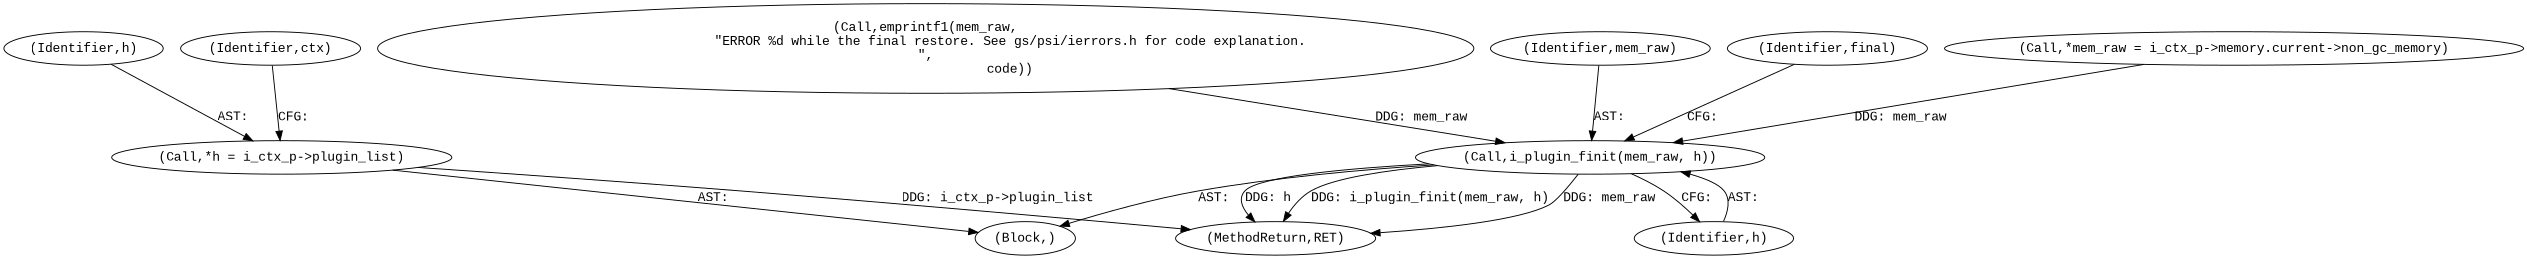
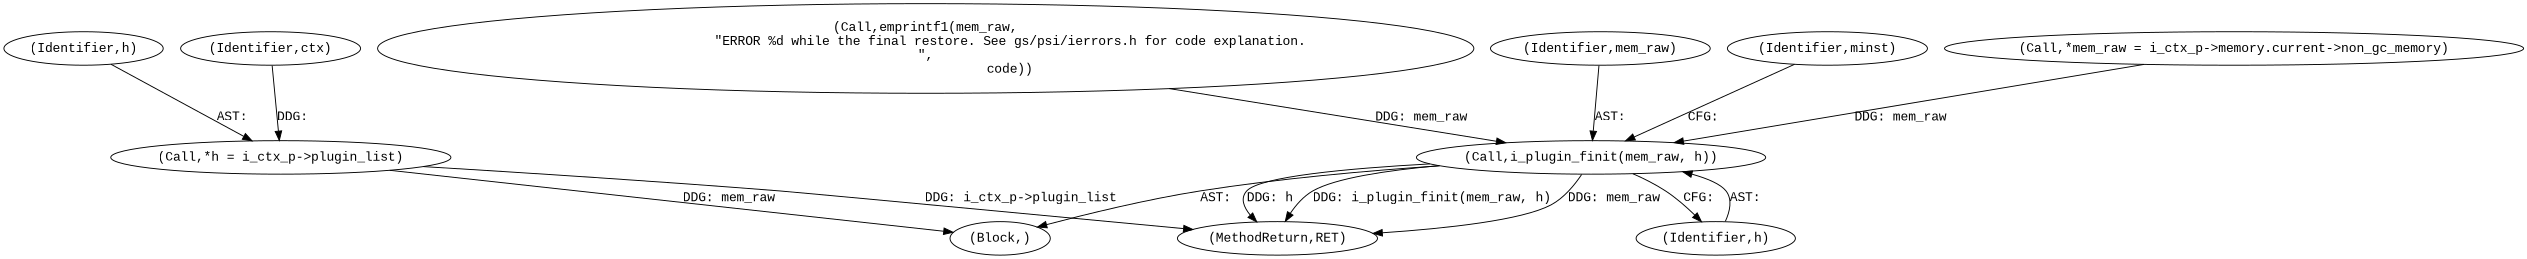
(1827, 48) -> (1827, 48)
(298, 117) -> (297, 117)
(717, 198) -> (729, 198)
